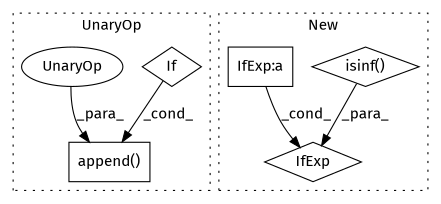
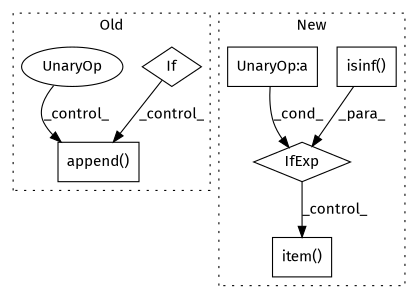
(112, 26) -> (112, 26)
(260, 67) -> (273, 67)
(366, 67) -> (367, 67)
(101, 114) -> (77, 114)
(169, 114) -> (172, 114)
none -> (302, 257)
